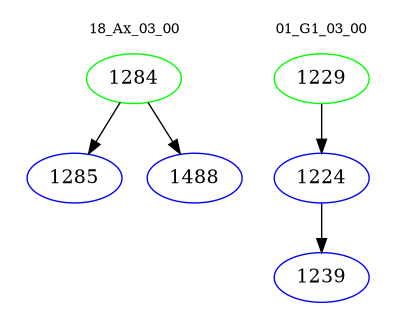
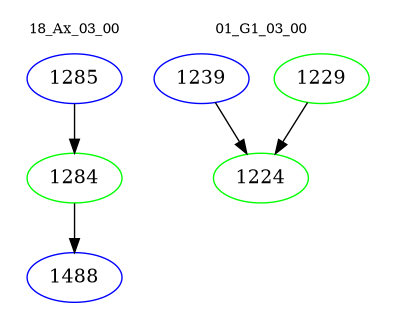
(108, 122) -> (75, 122)
(322, 178) -> (261, 178)
(322, 221) -> (227, 122)
